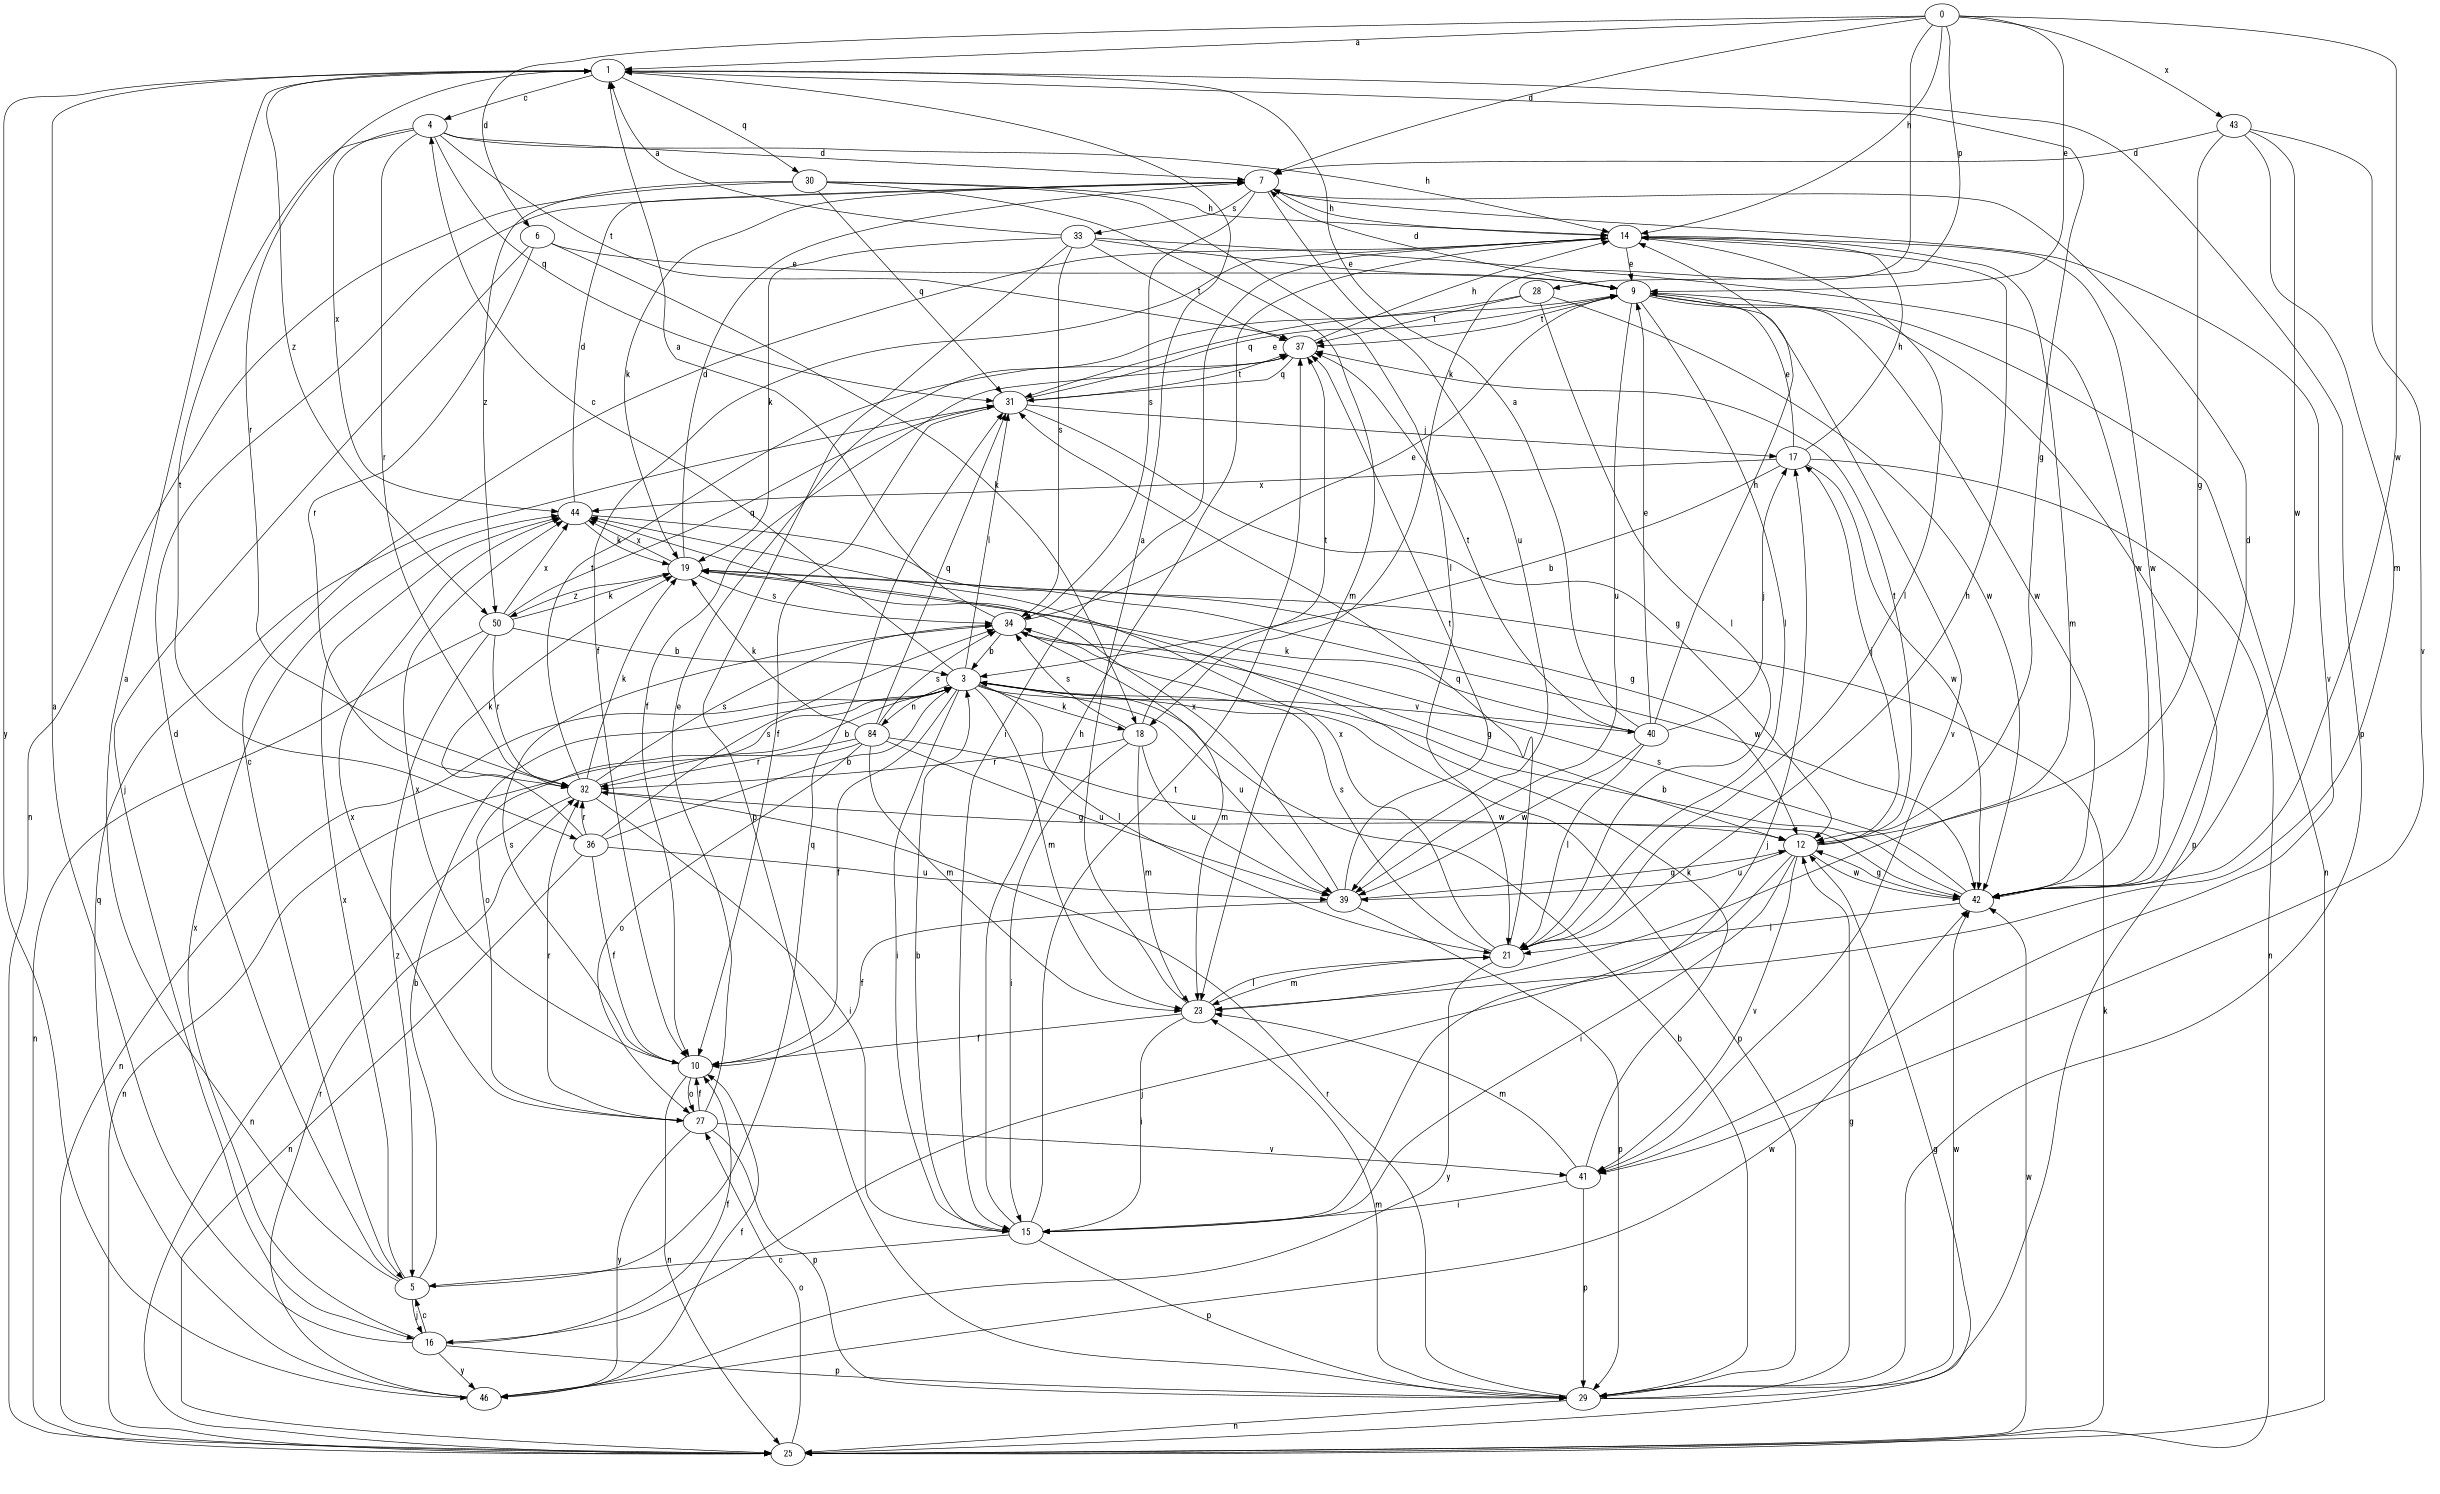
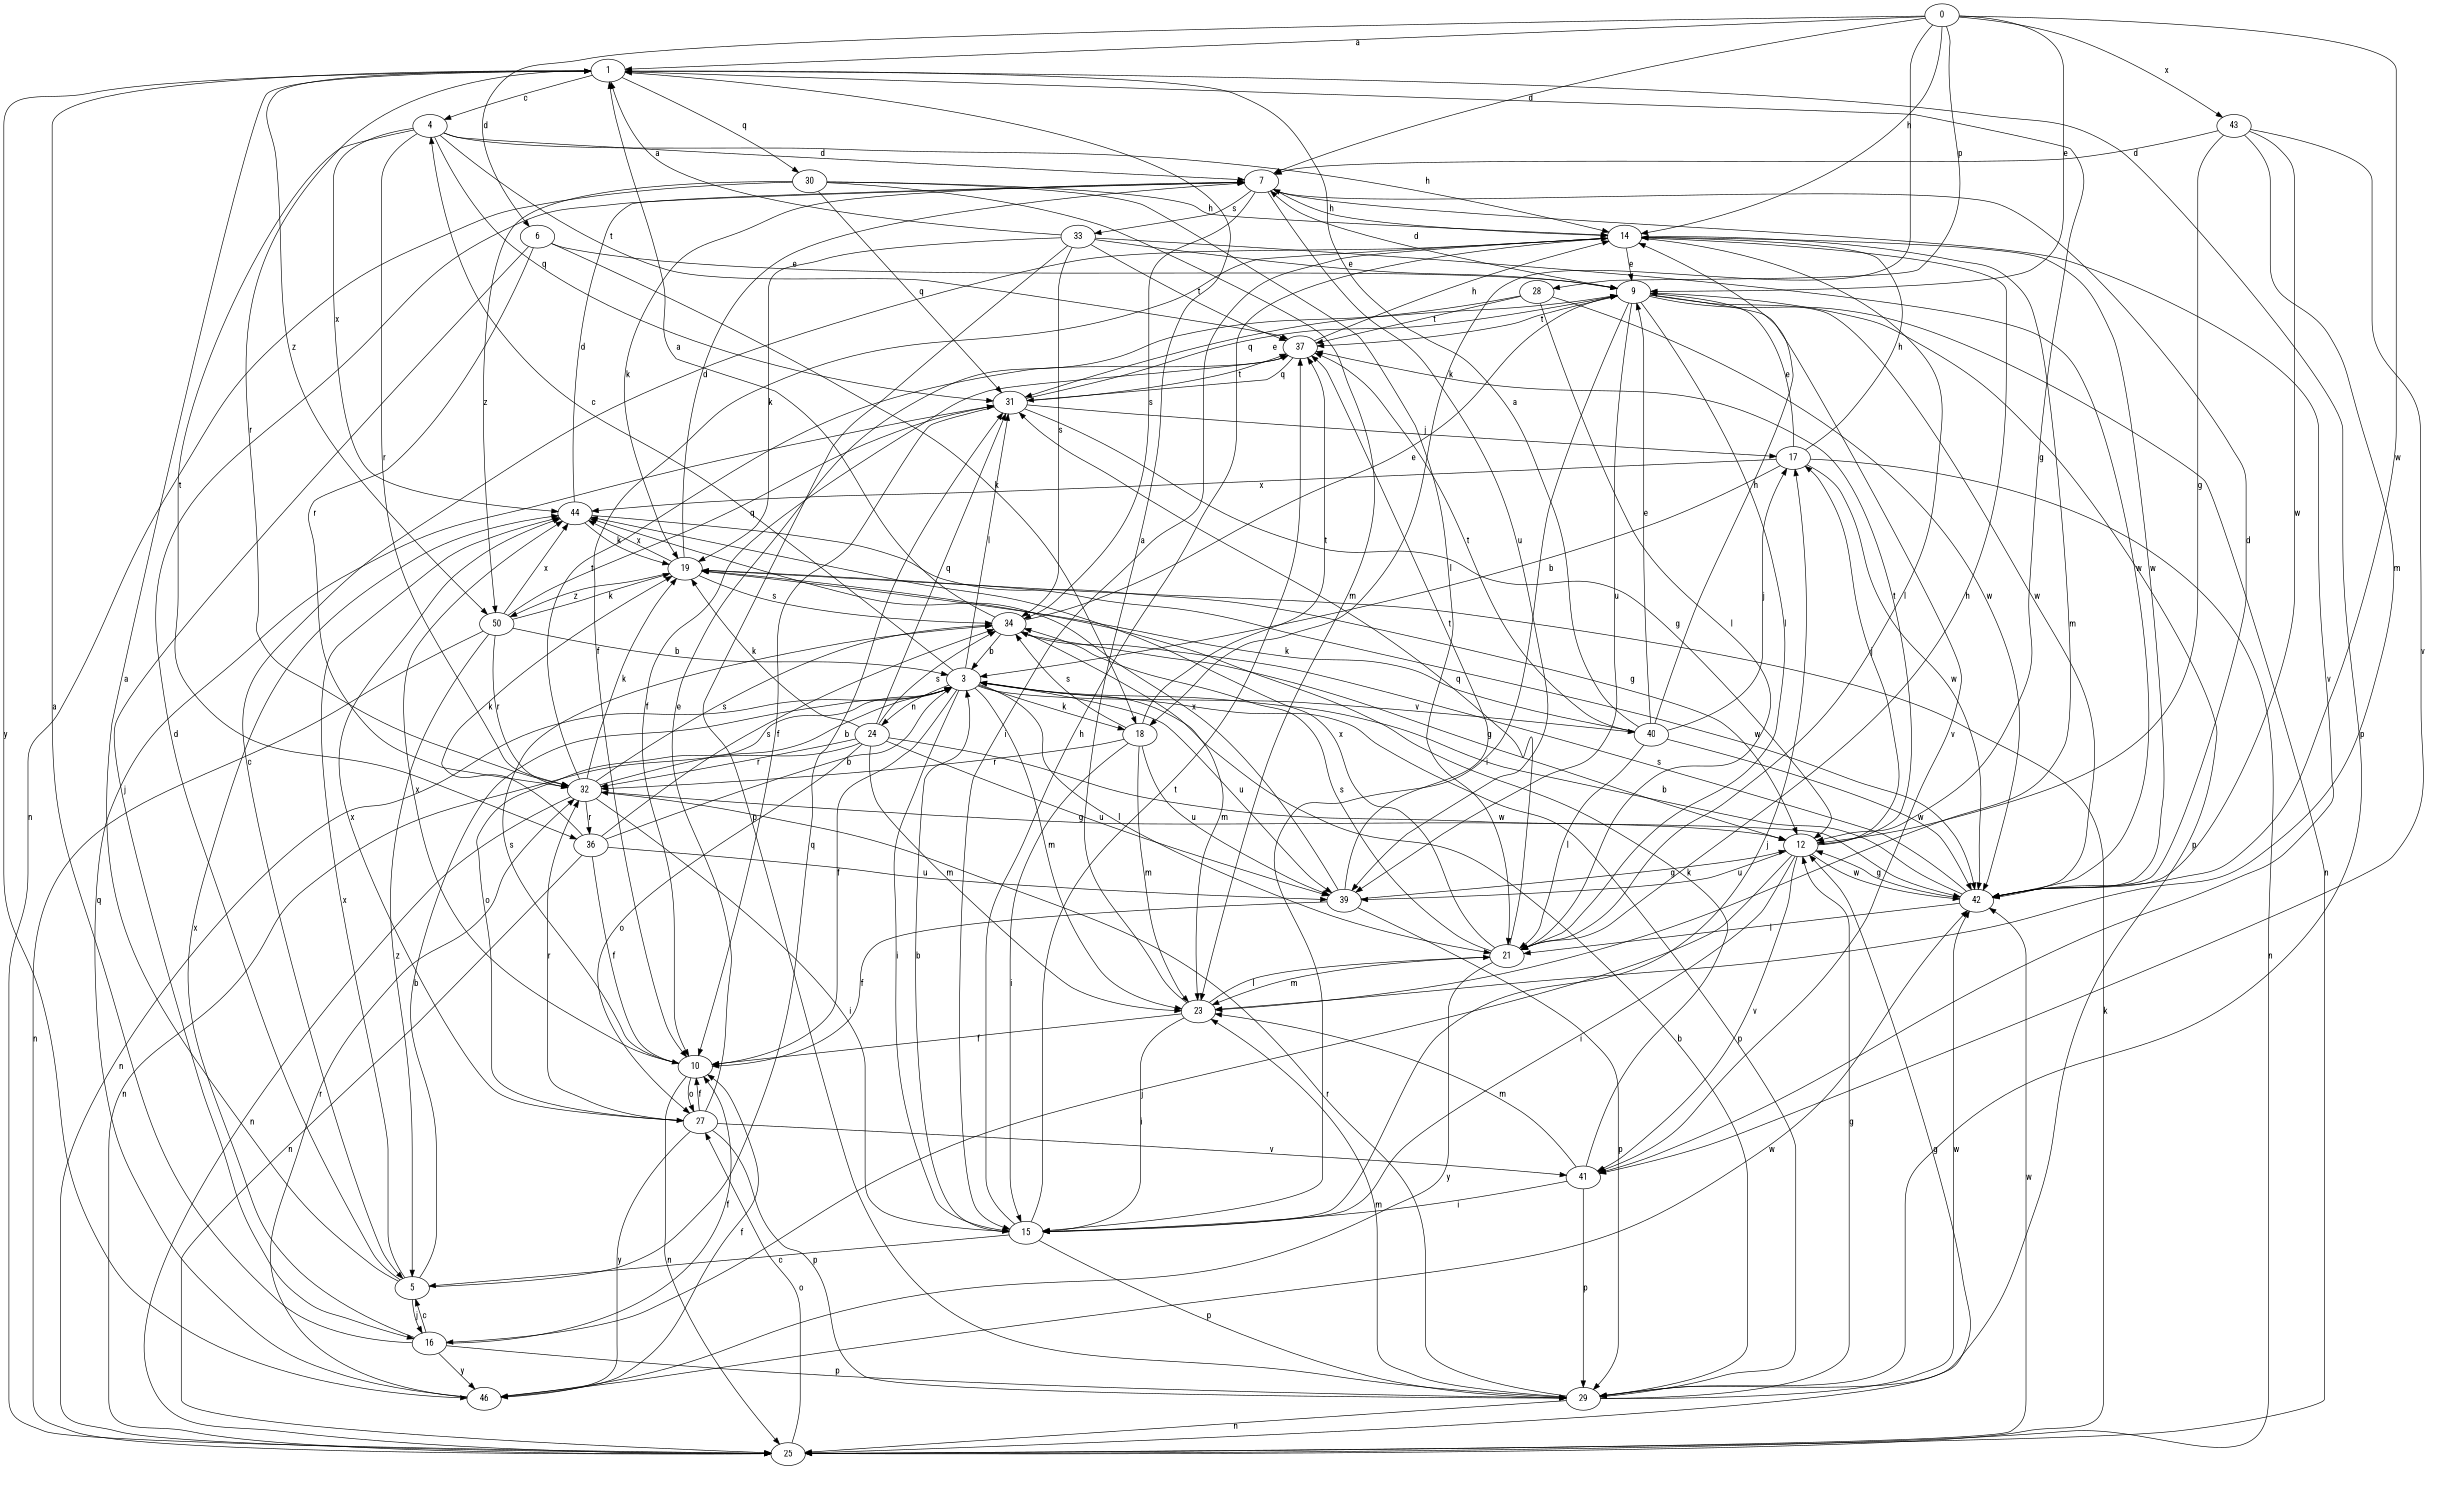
(872, 735) -> (872, 735)
none -> (1304, 805)
(1512, 819) -> (1834, 788)
(583, 821) -> (587, 815)
